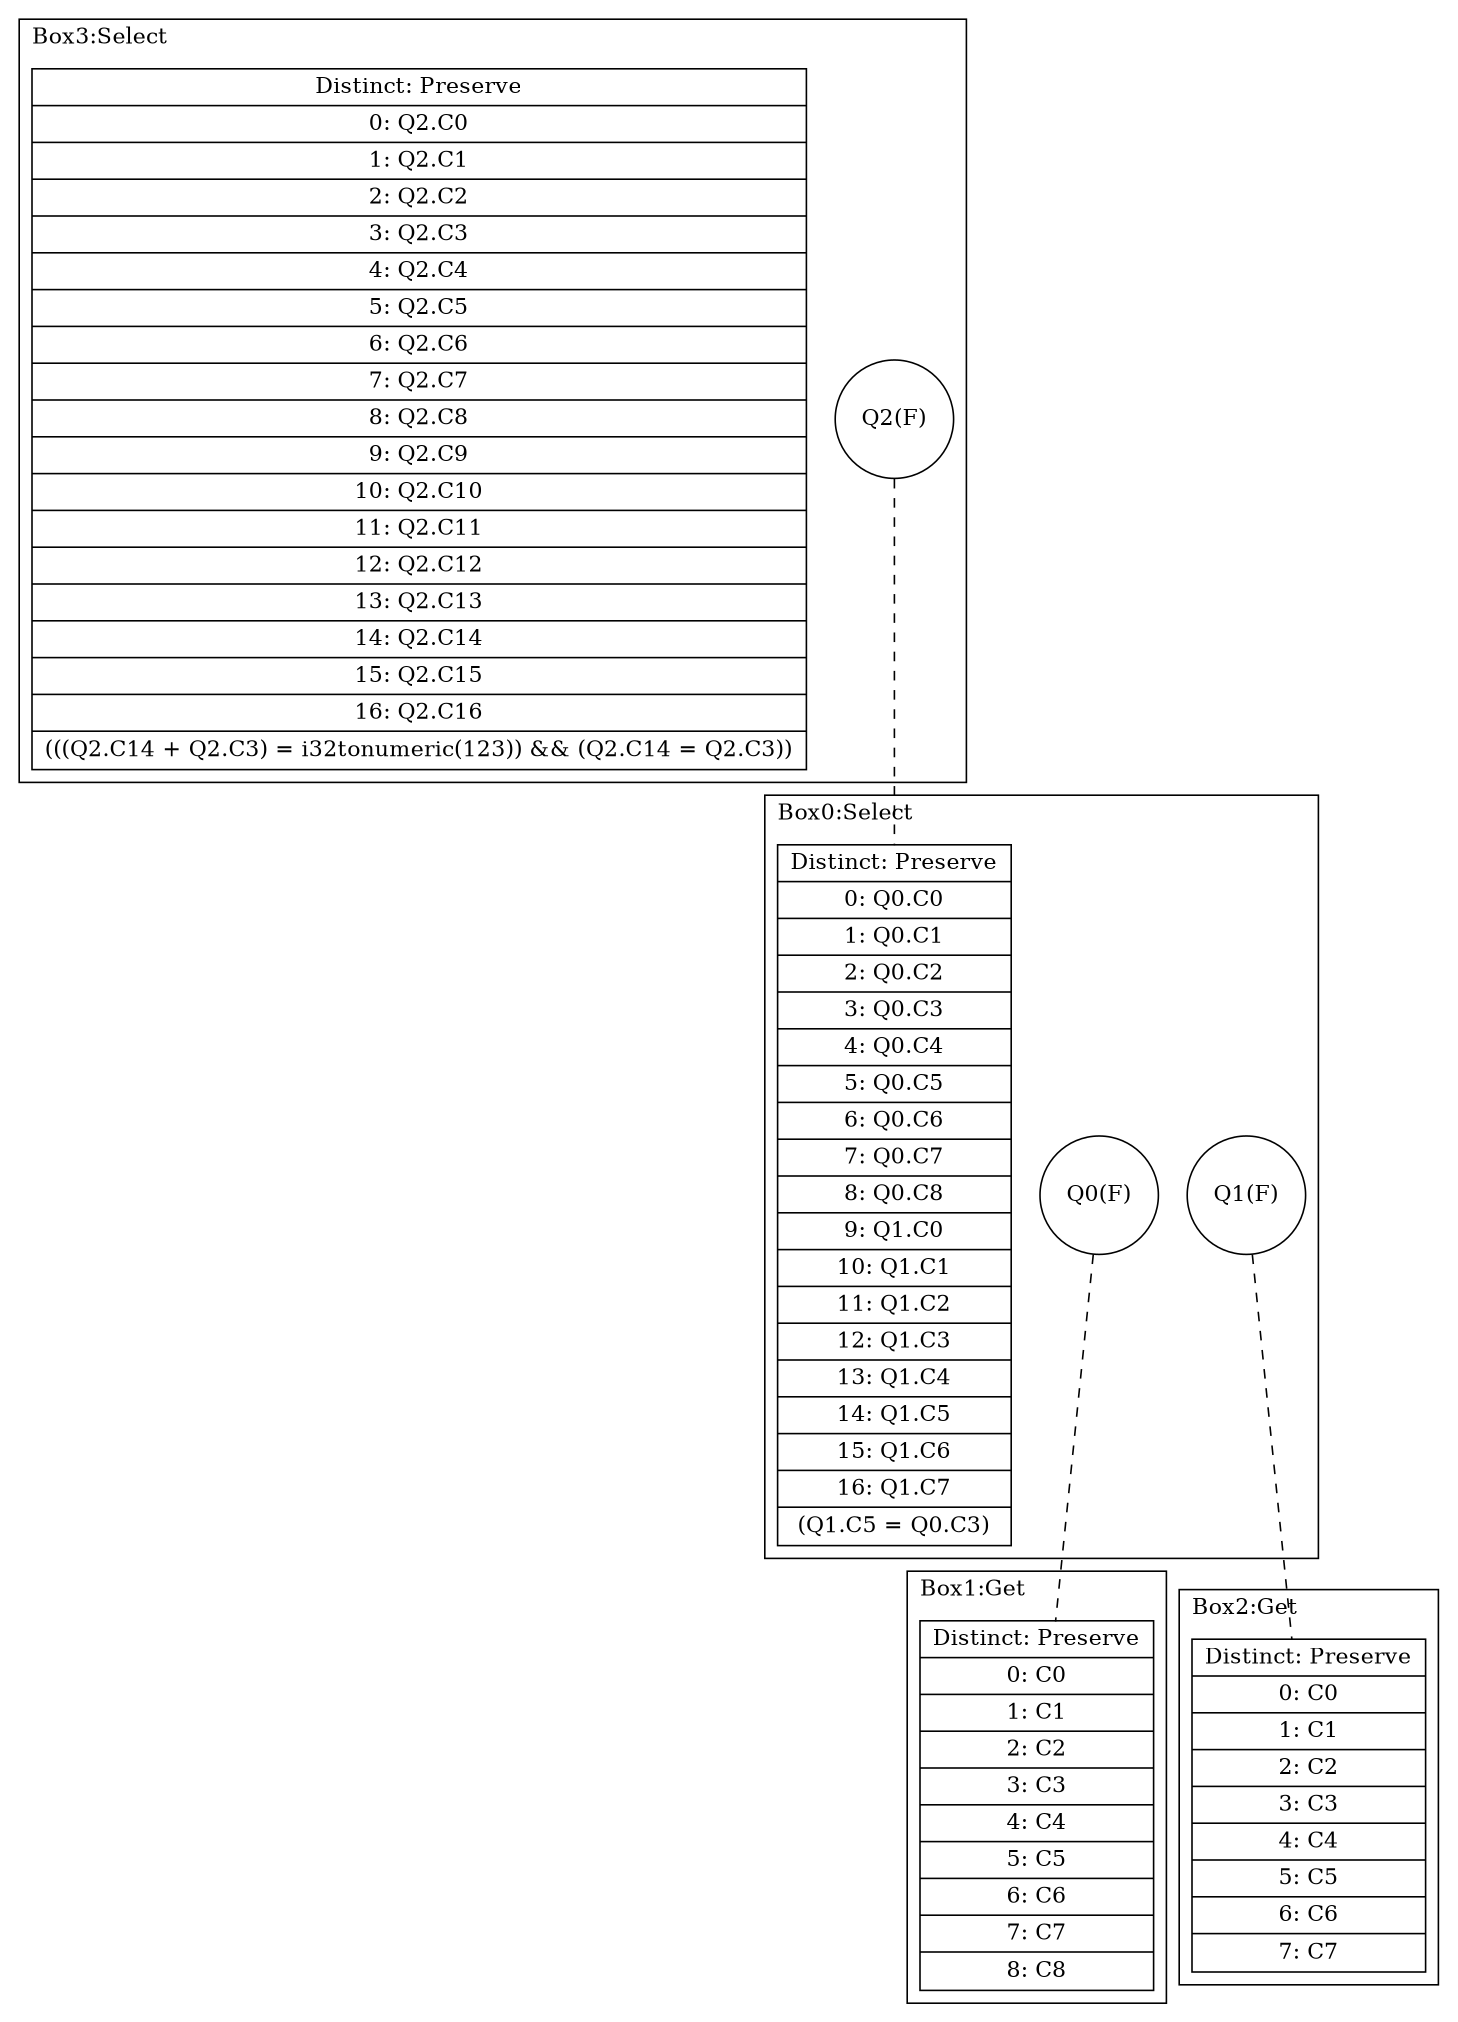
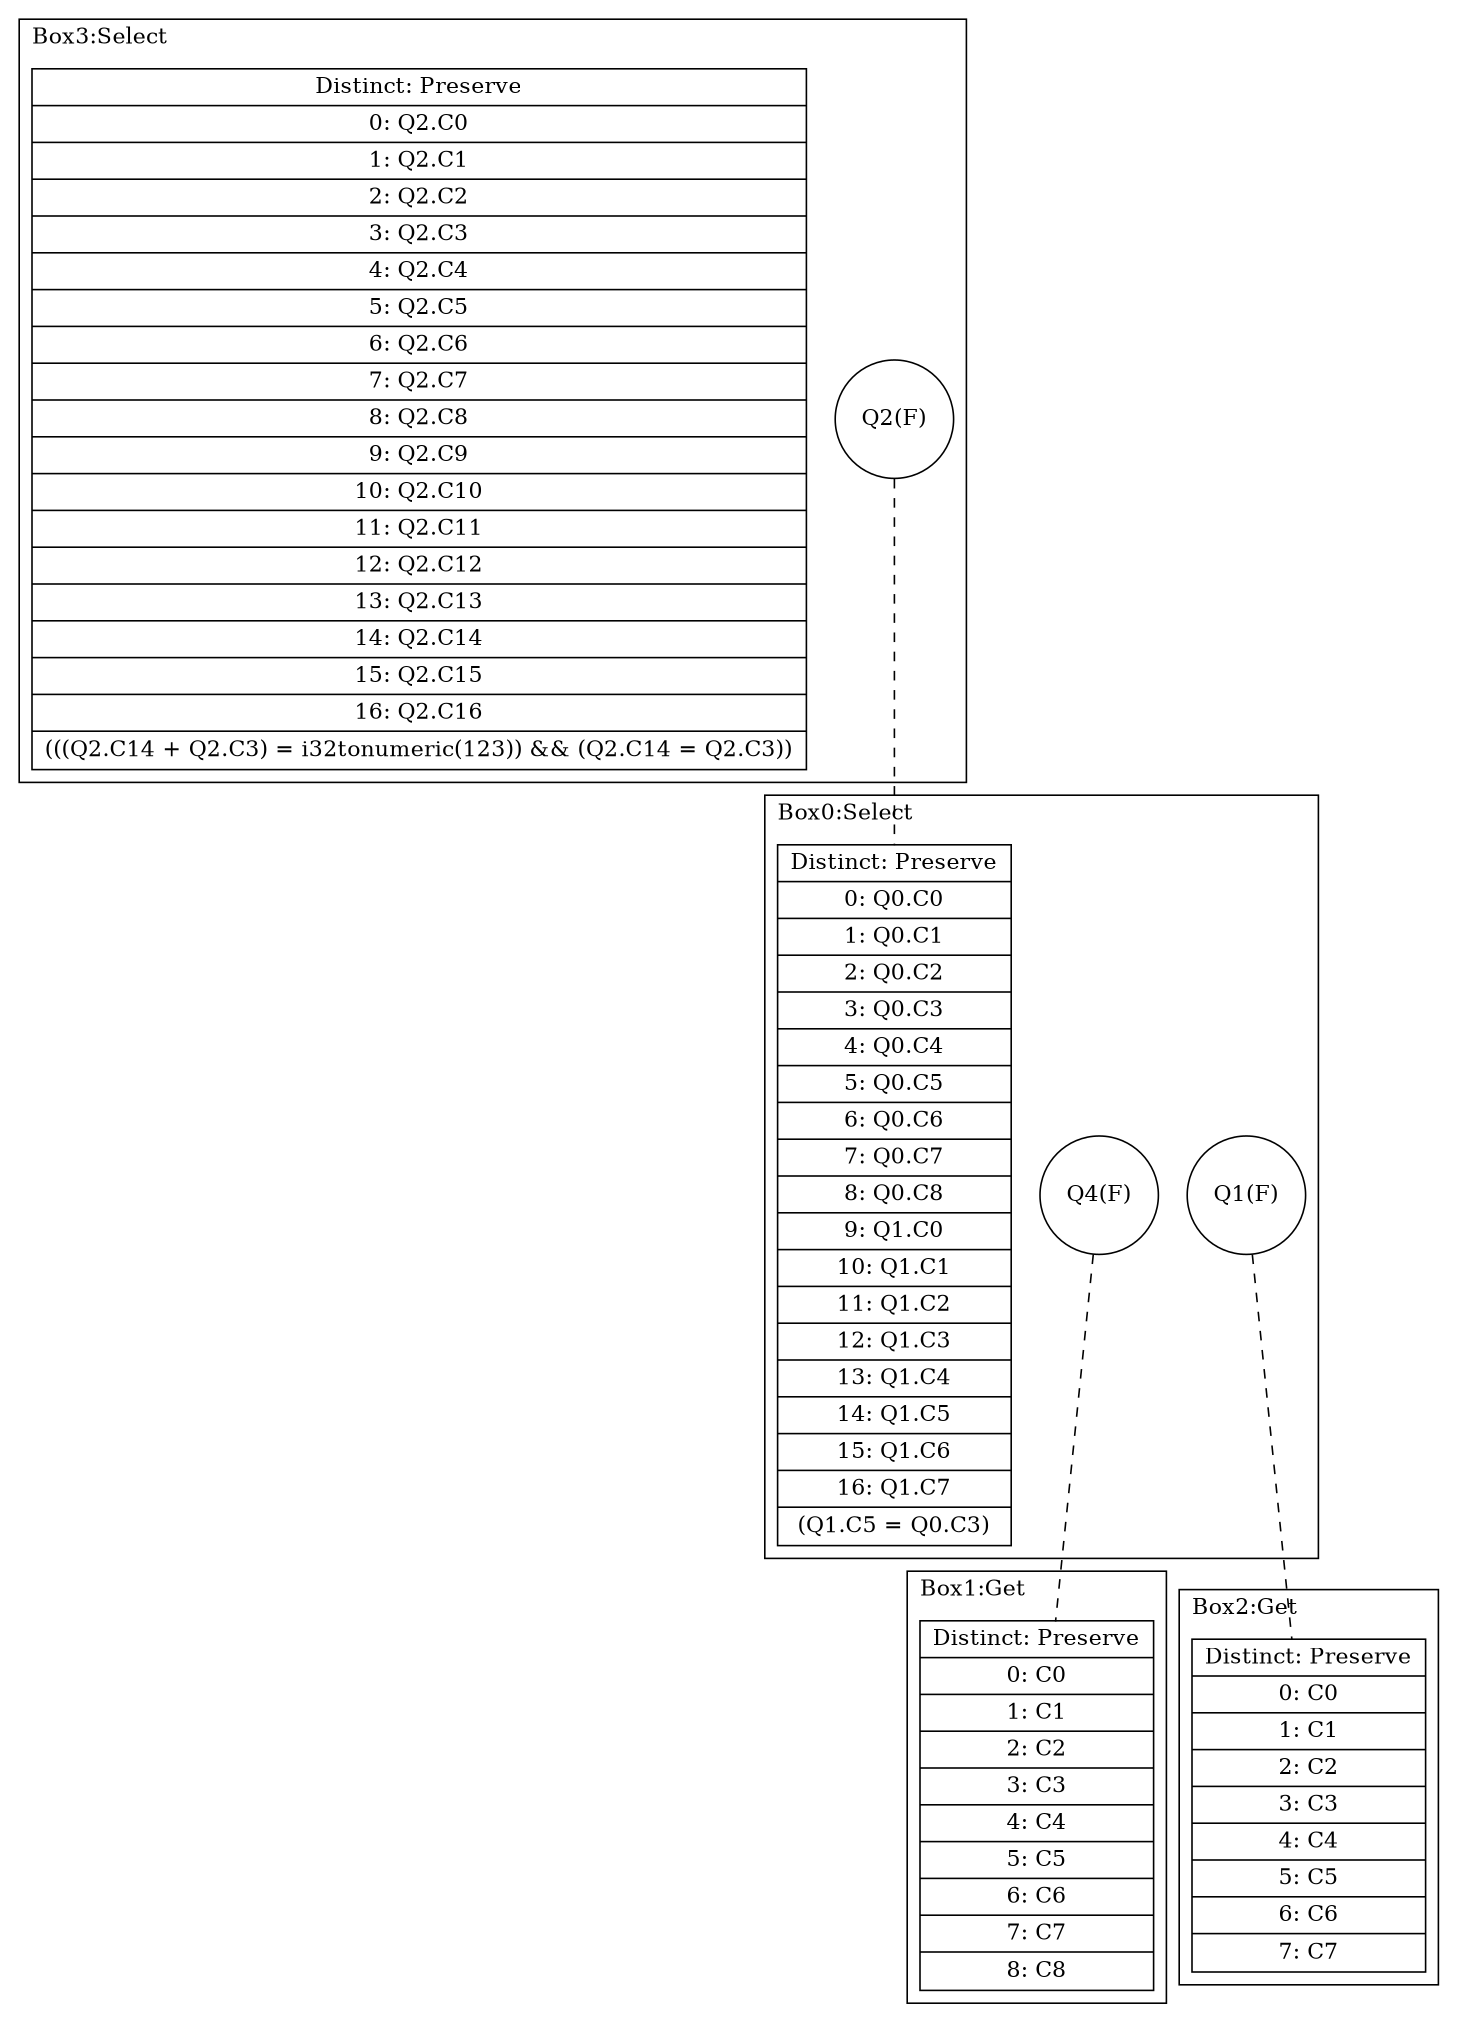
(1099, 1195) -> (1099, 1195)
